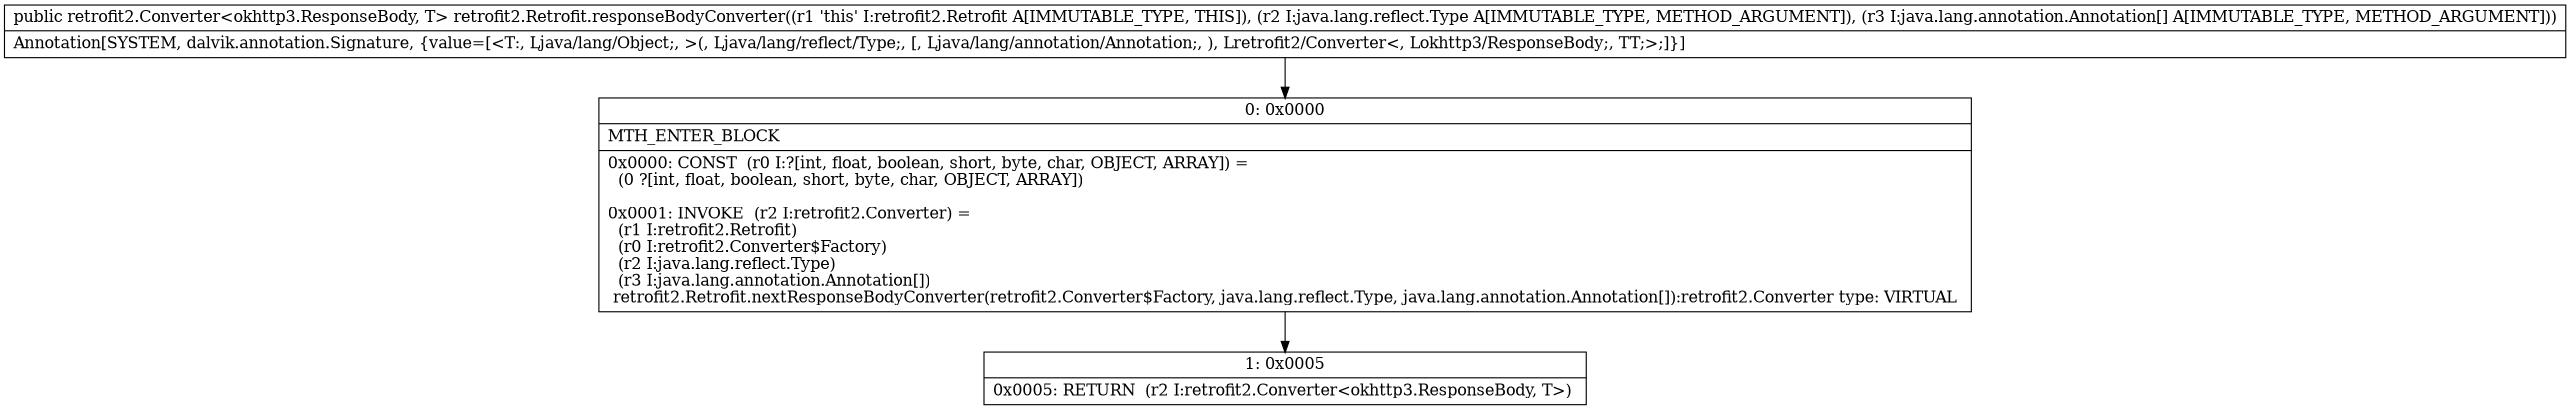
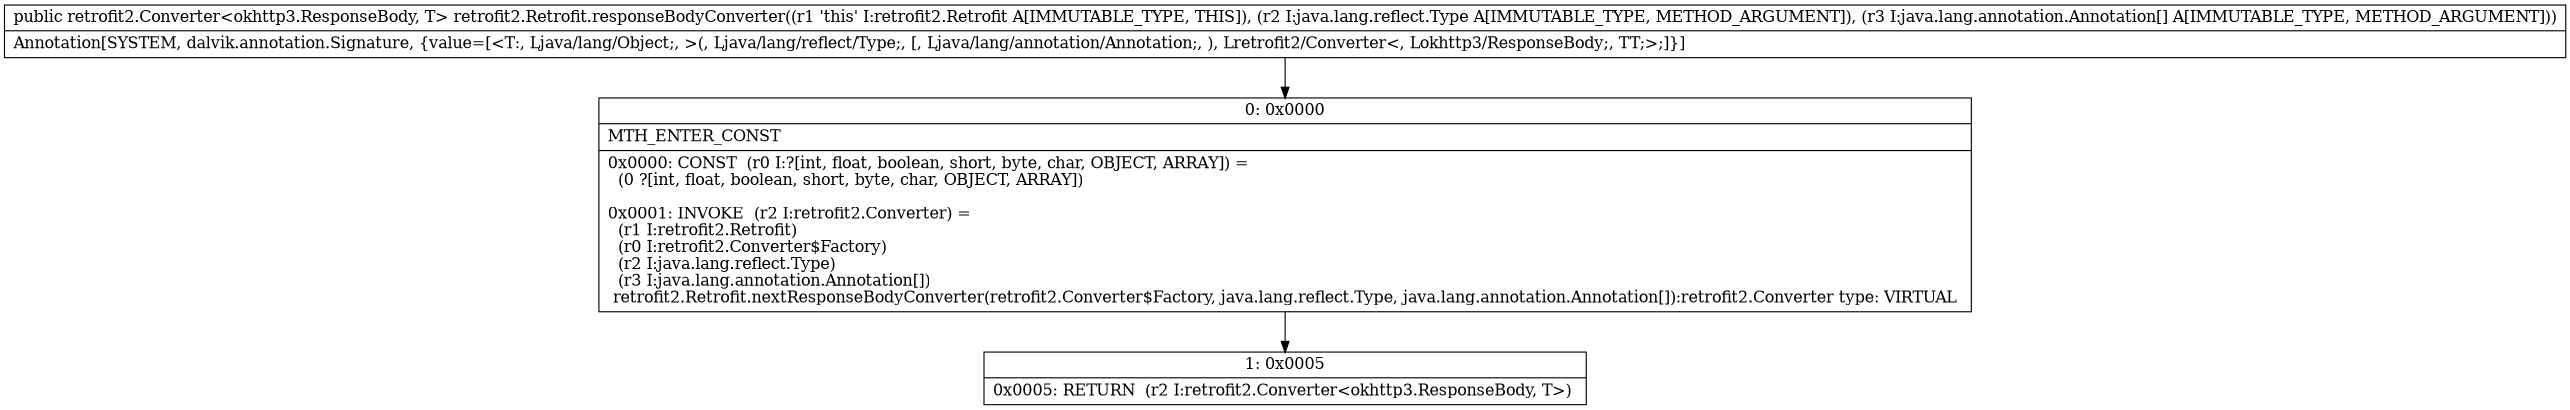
(694, 137) -> (694, 137)
